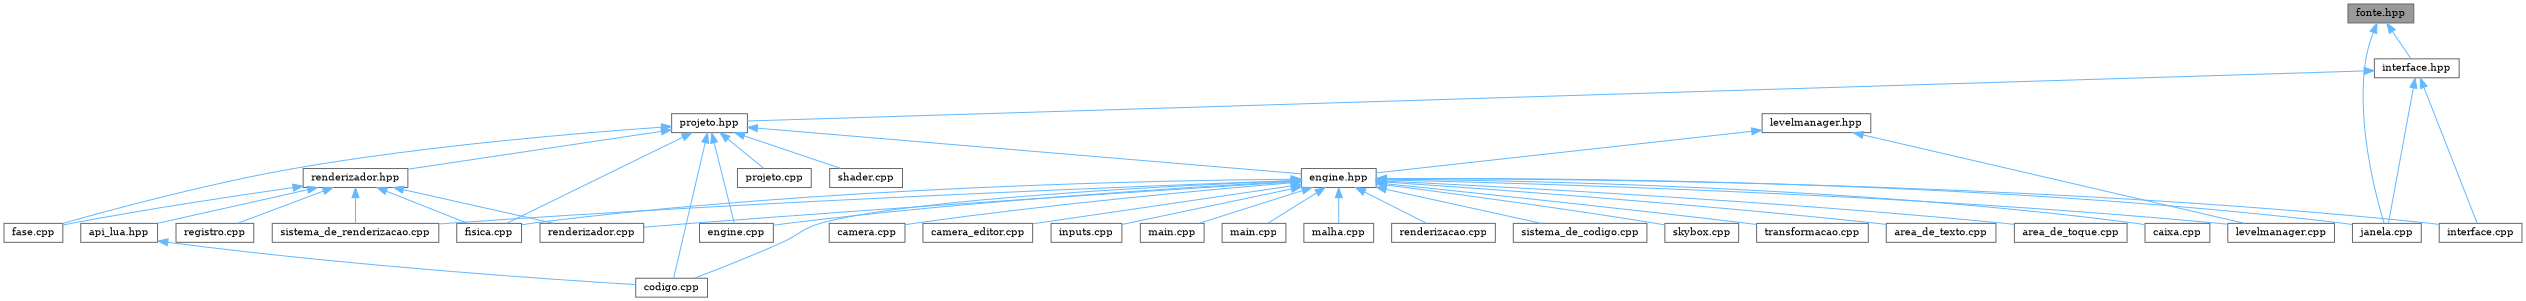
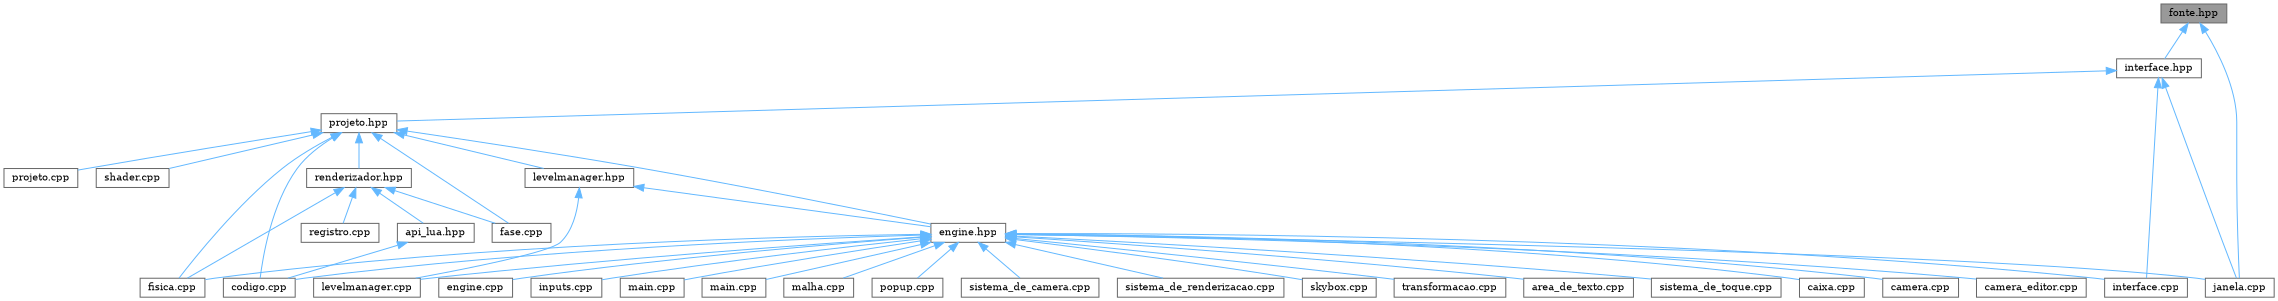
(724, 183) -> (474, 152)
(356, 211) -> none
(592, 233) -> none
(1443, 233) -> (907, 288)
(1580, 233) -> (1030, 288)
(2071, 233) -> (1716, 288)
